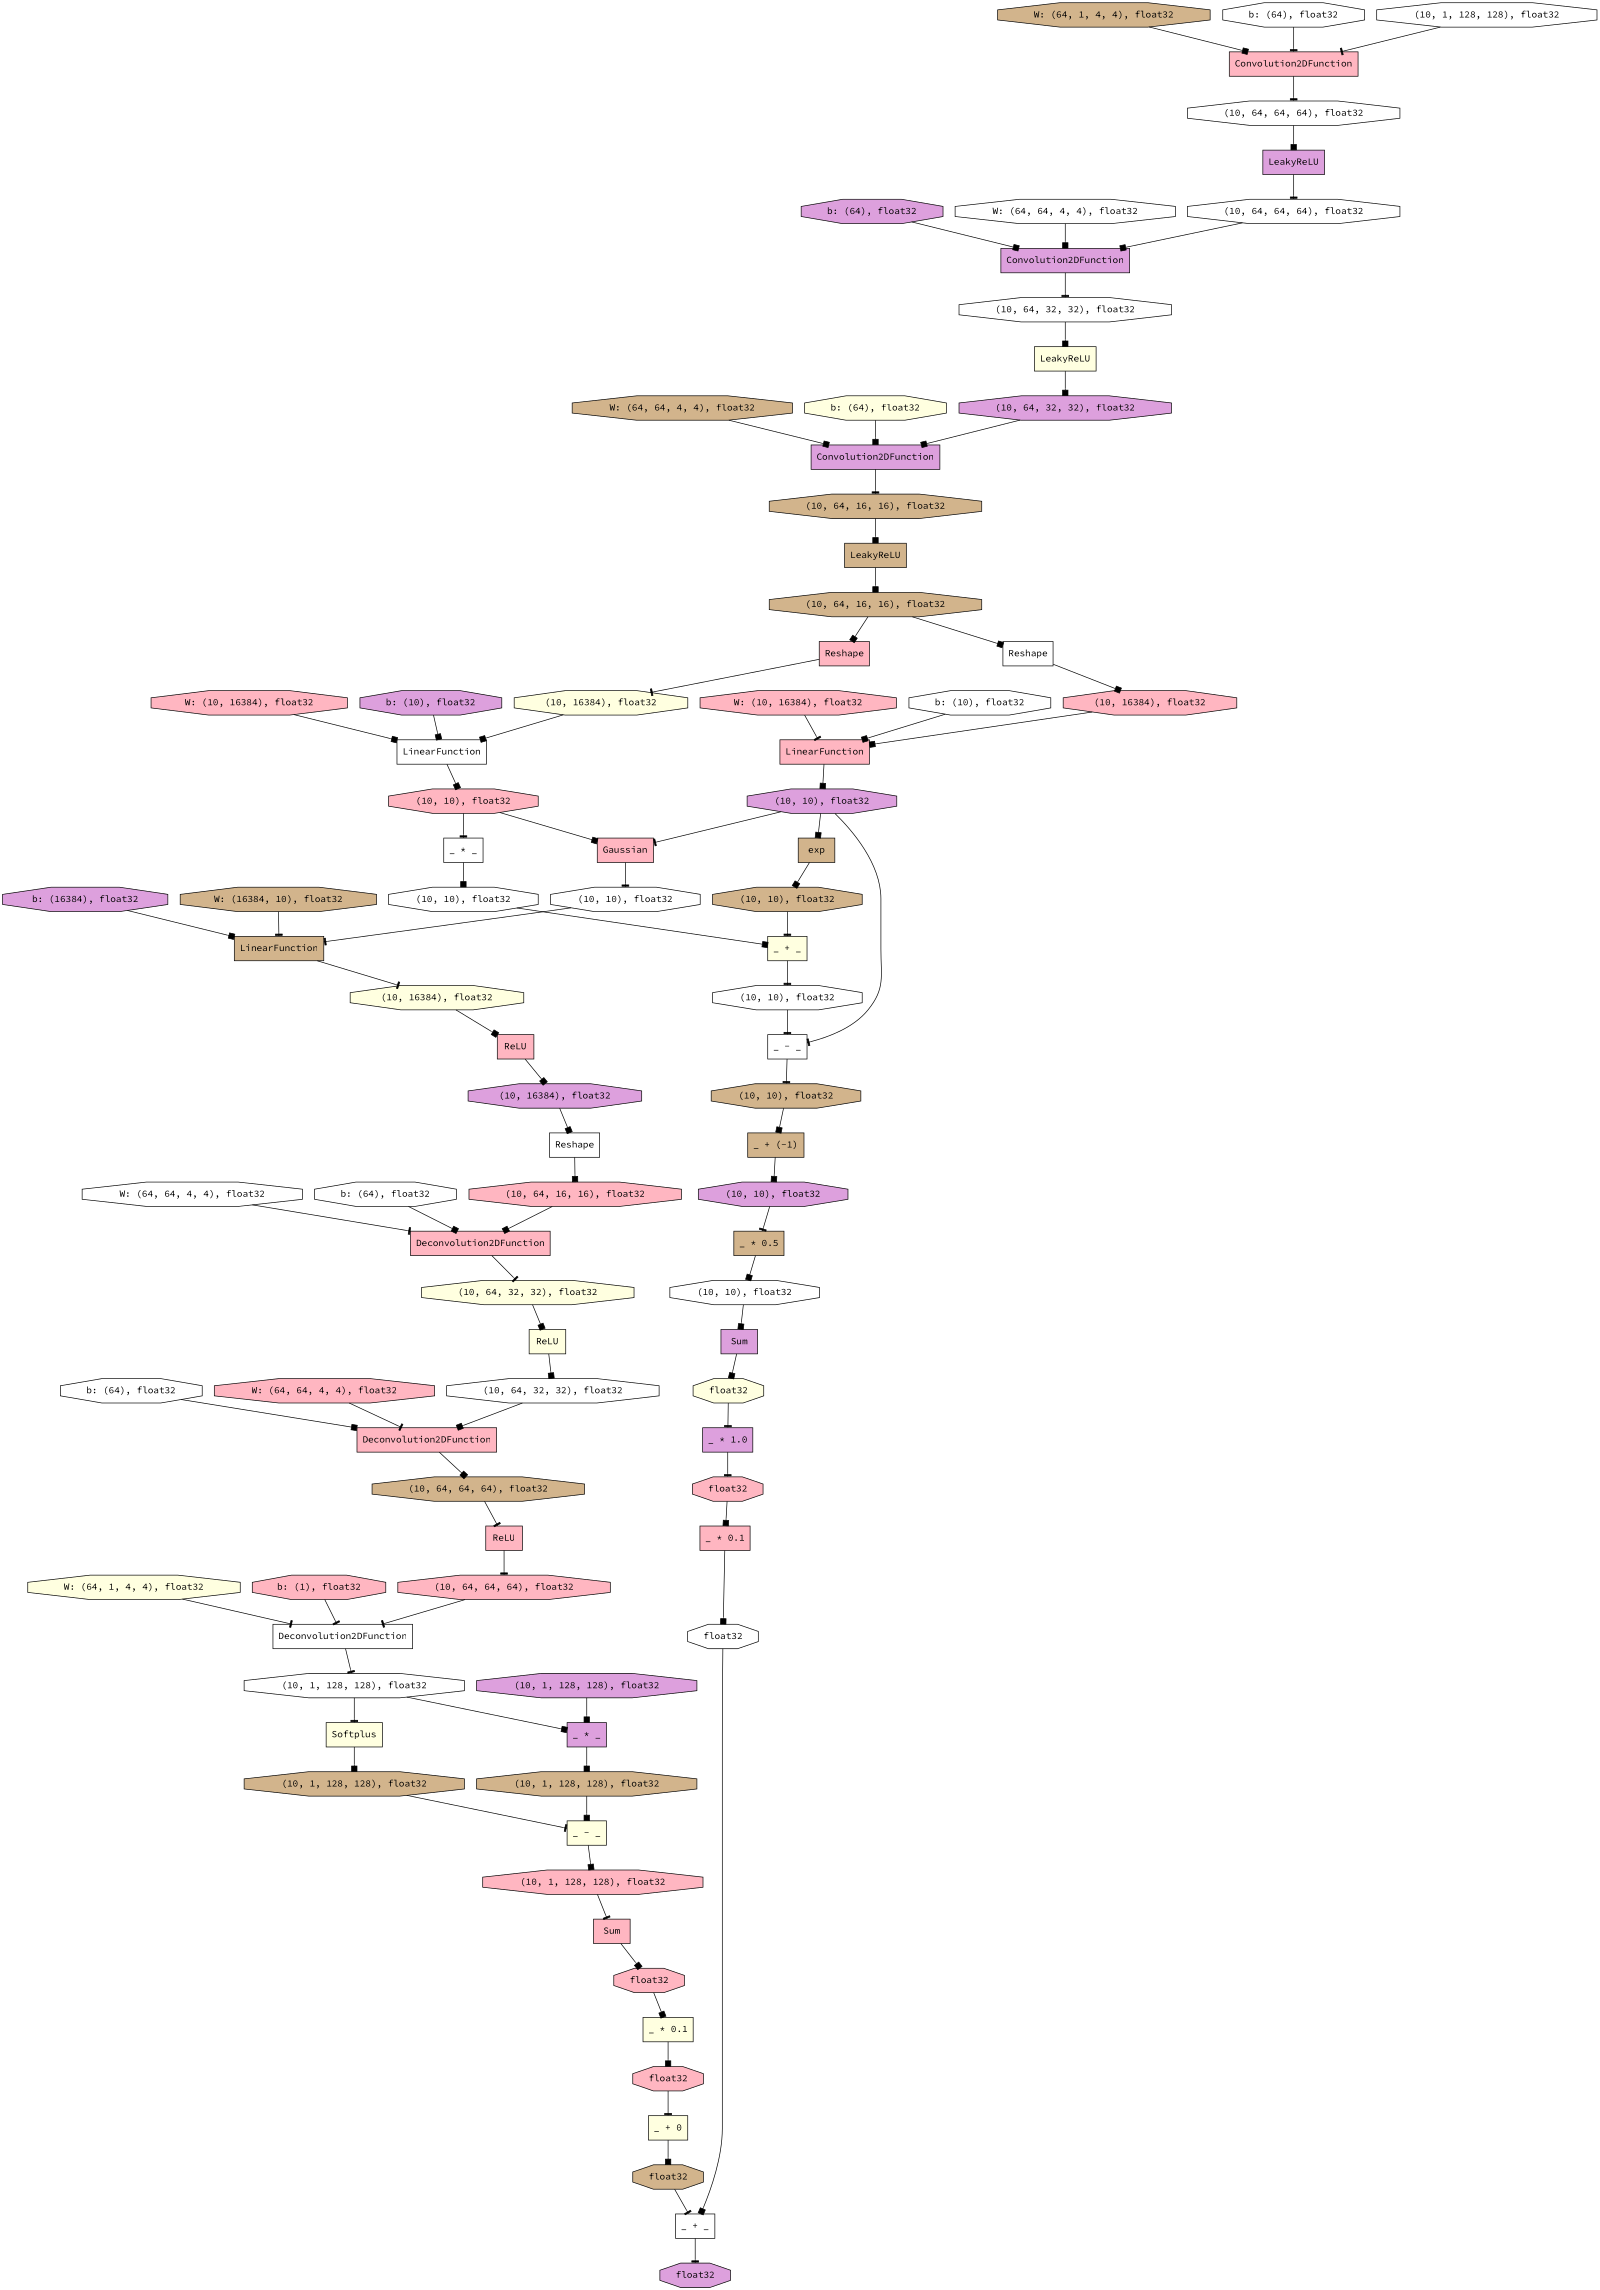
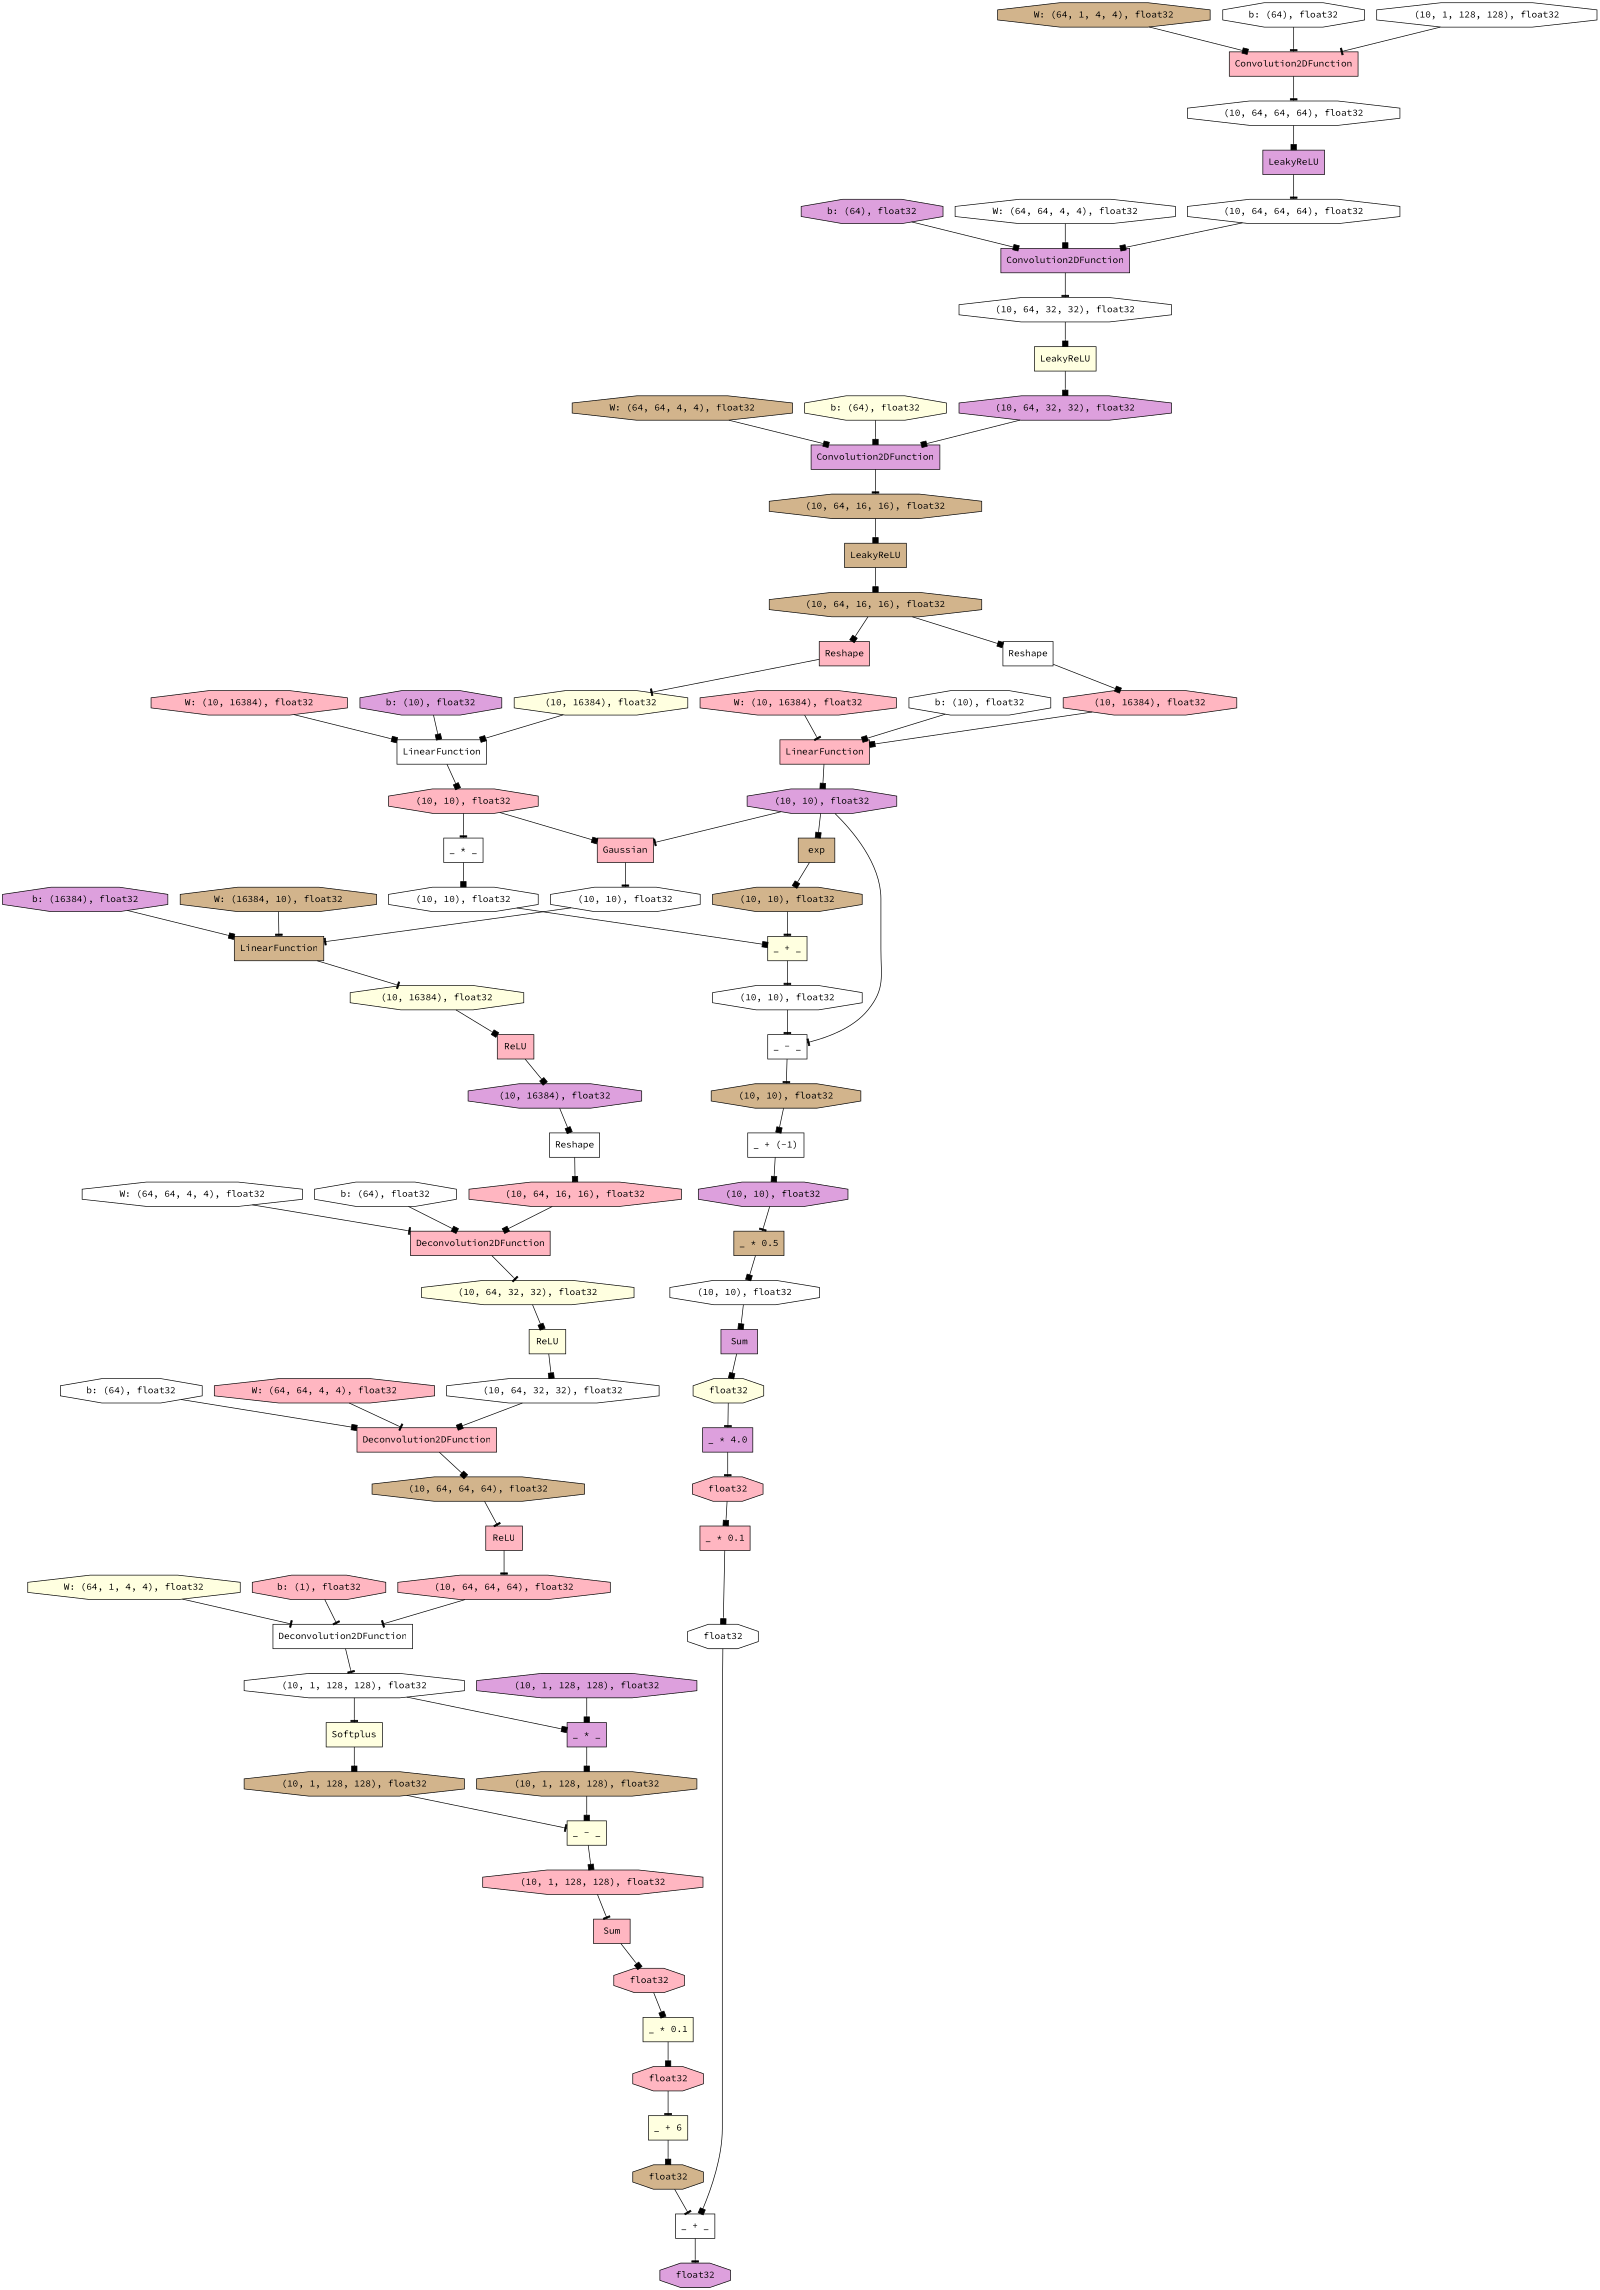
(776, 1145) -> (776, 1145)
(728, 1440) -> (728, 1440)
(668, 2128) -> (668, 2128)
